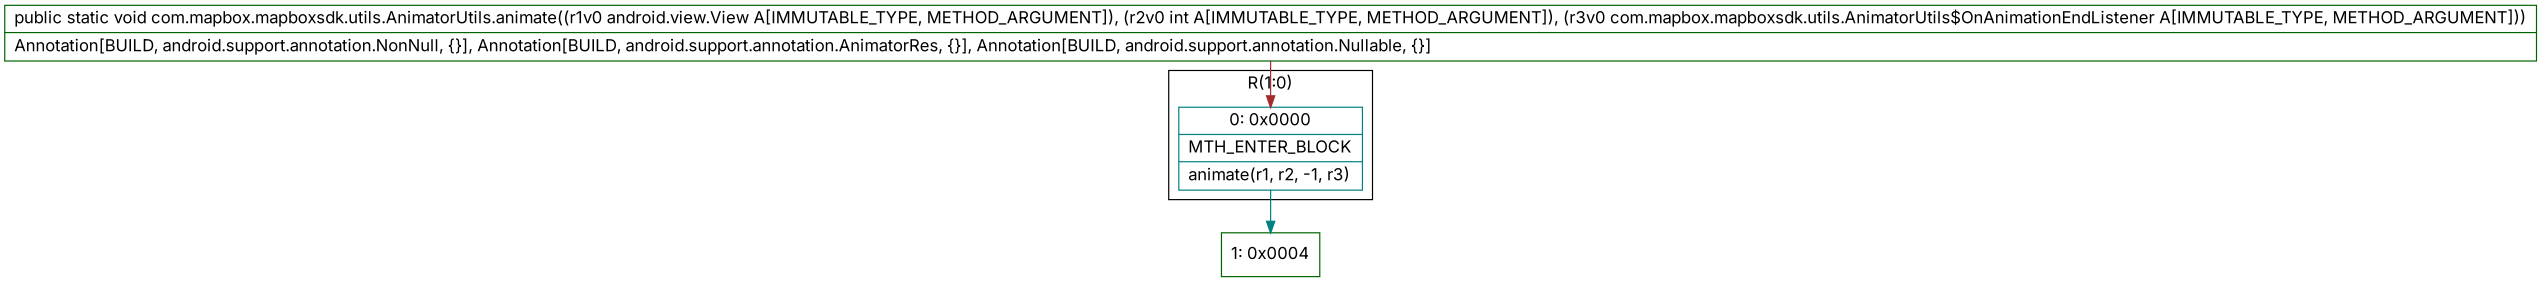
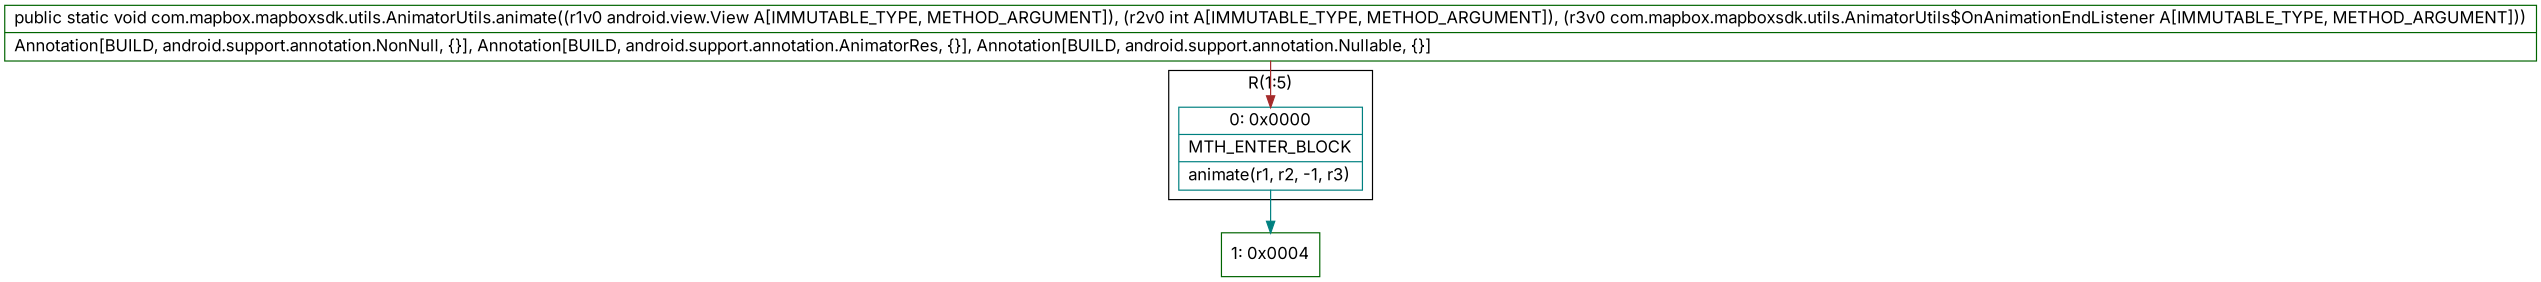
(1271, 84) -> (1271, 84)
